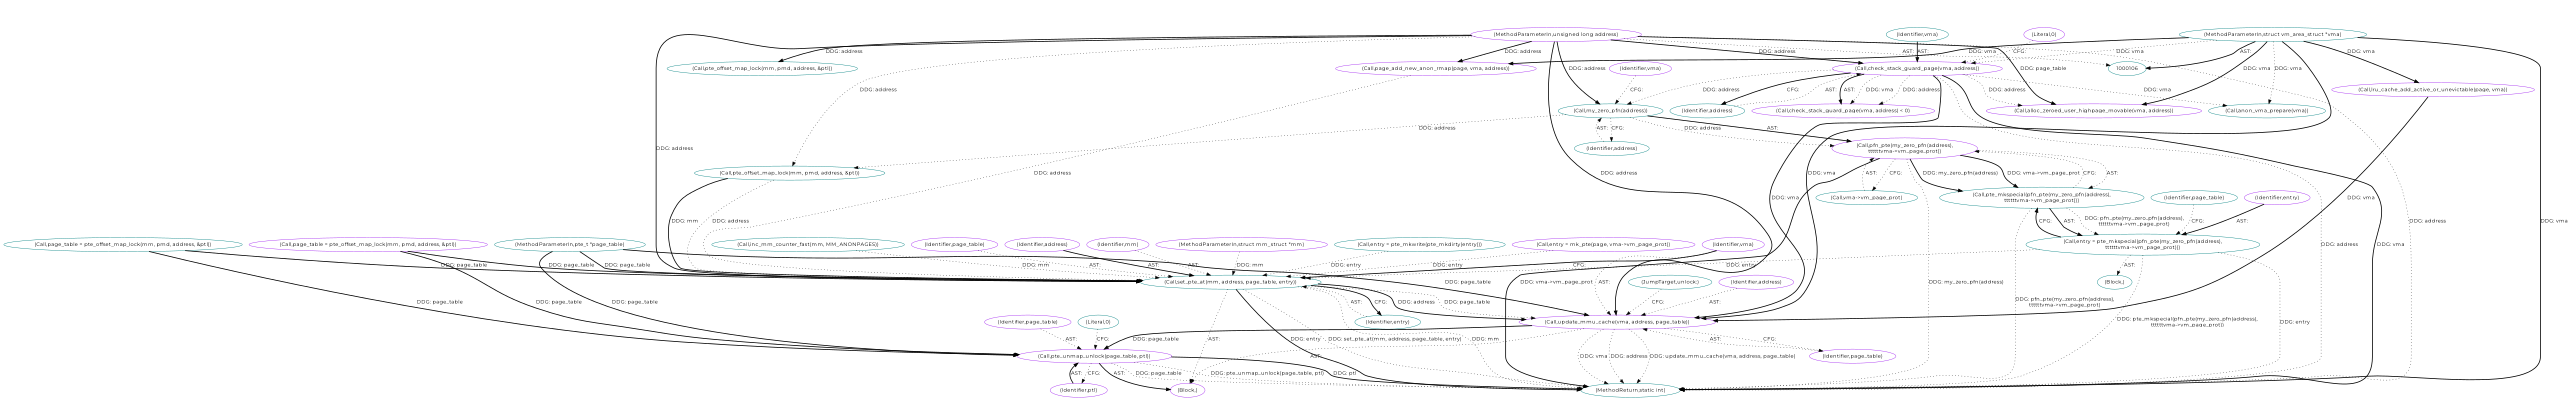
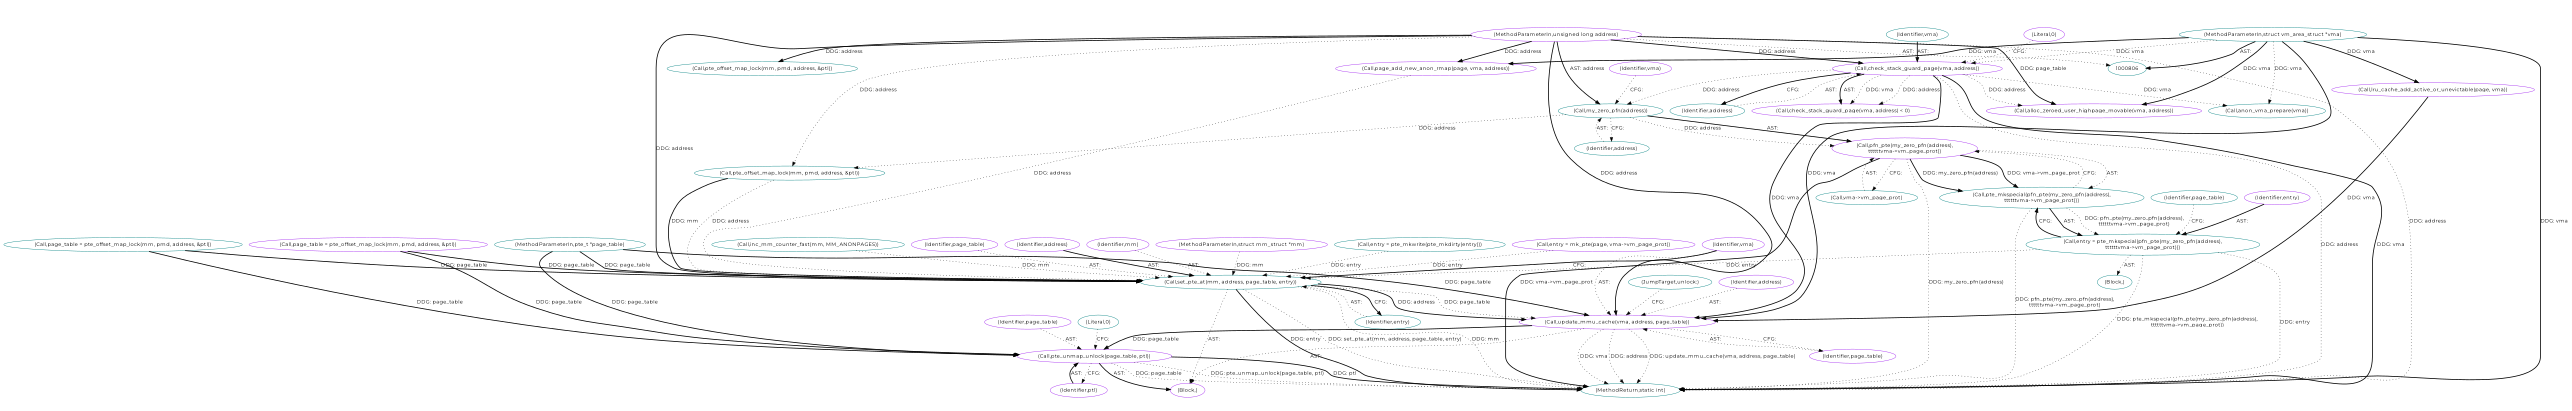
(1587, 69) -> (1587, 69)
(2127, 69) -> (2127, 69)
